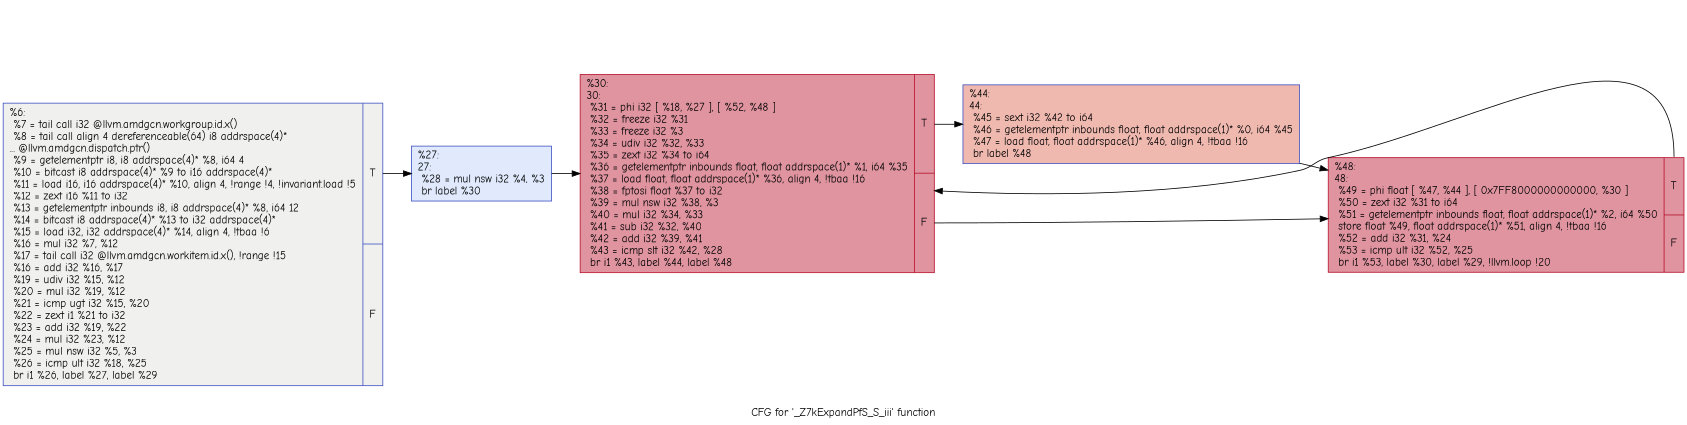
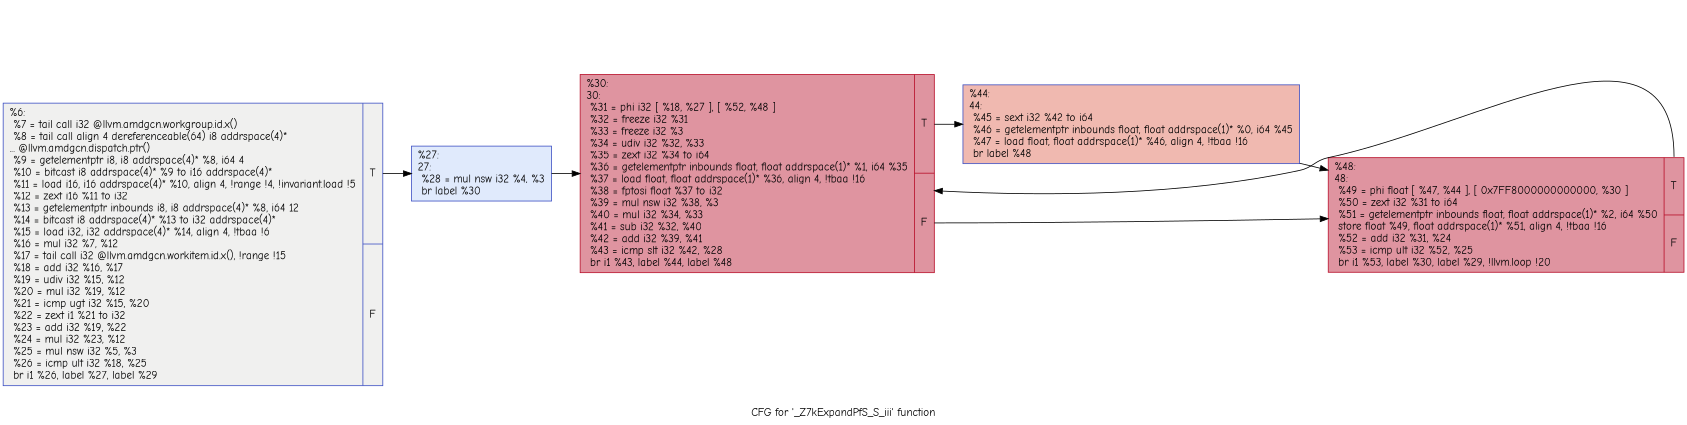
(66, 268) -> (66, 268)
